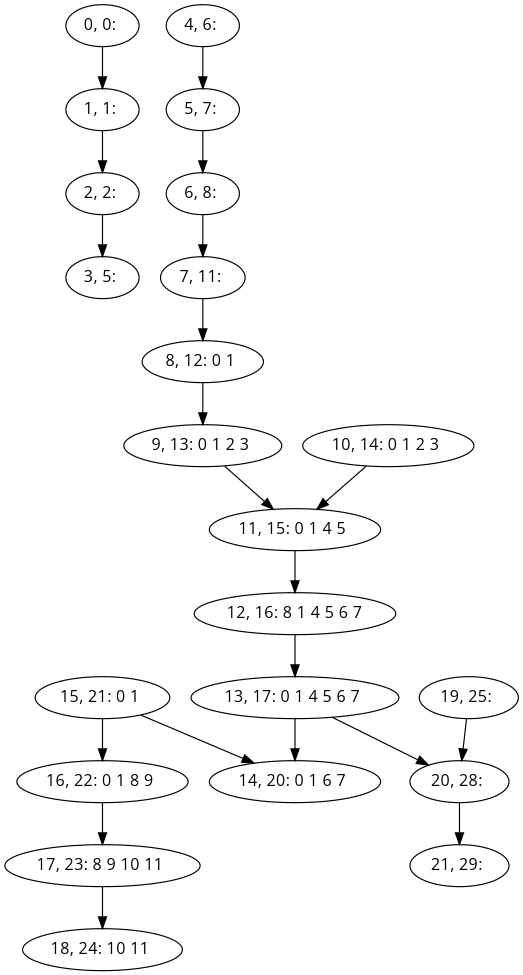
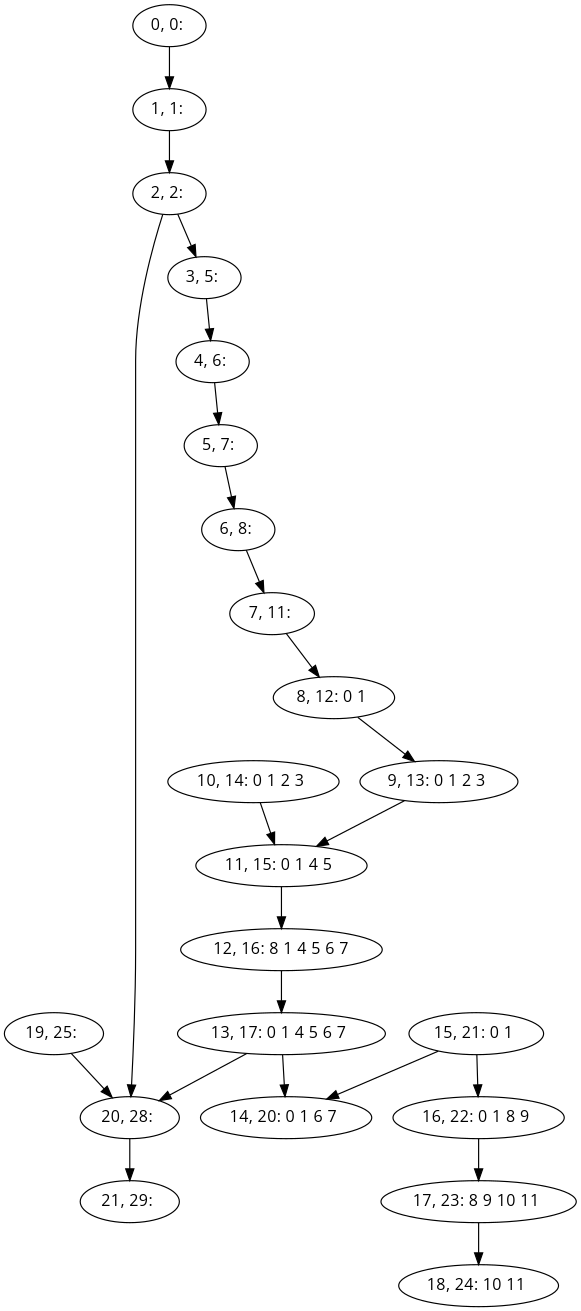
none -> (208, 314)
none -> (136, 648)
